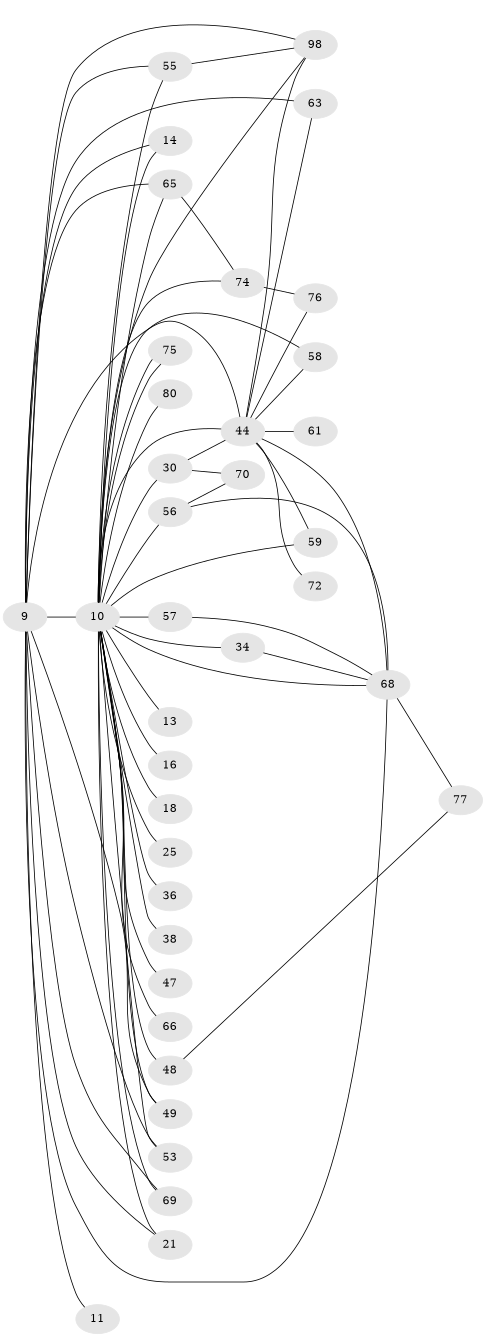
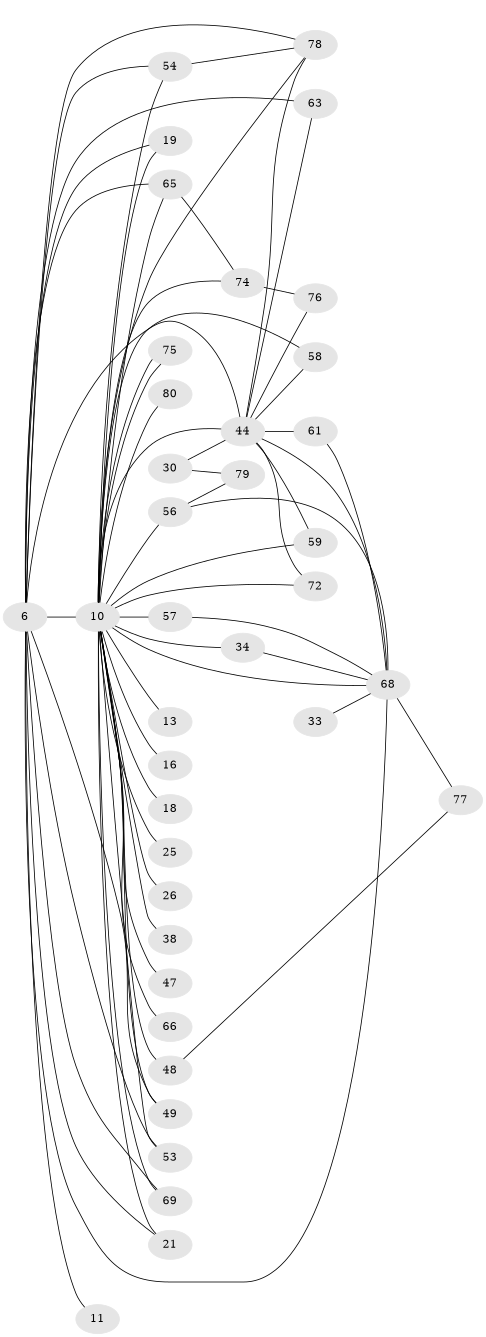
(316, 45) -> (316, 45)
(170, 67) -> (170, 67)
(170, 141) -> (170, 141)
(243, 475) -> (243, 475)
none -> (360, 526)
(124, 539) -> (203, 587)
(25, 617) -> (25, 617)
none -> (316, 722)
(170, 896) -> (170, 896)
